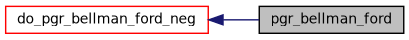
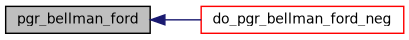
(241, 20) -> (183, 20)
